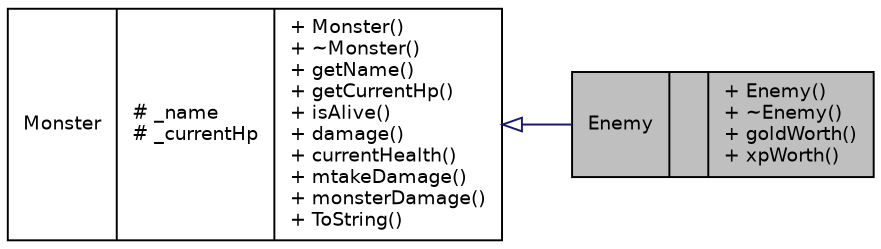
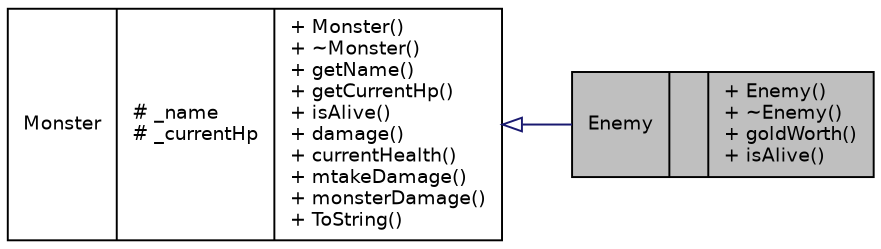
(782, 156) -> (774, 156)
